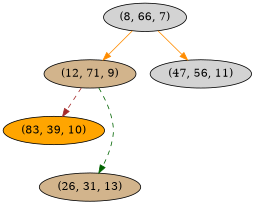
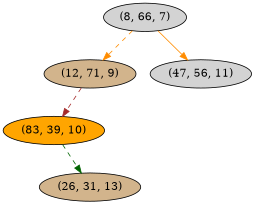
(121, 43) -> (121, 43)
(113, 127) -> (70, 156)
